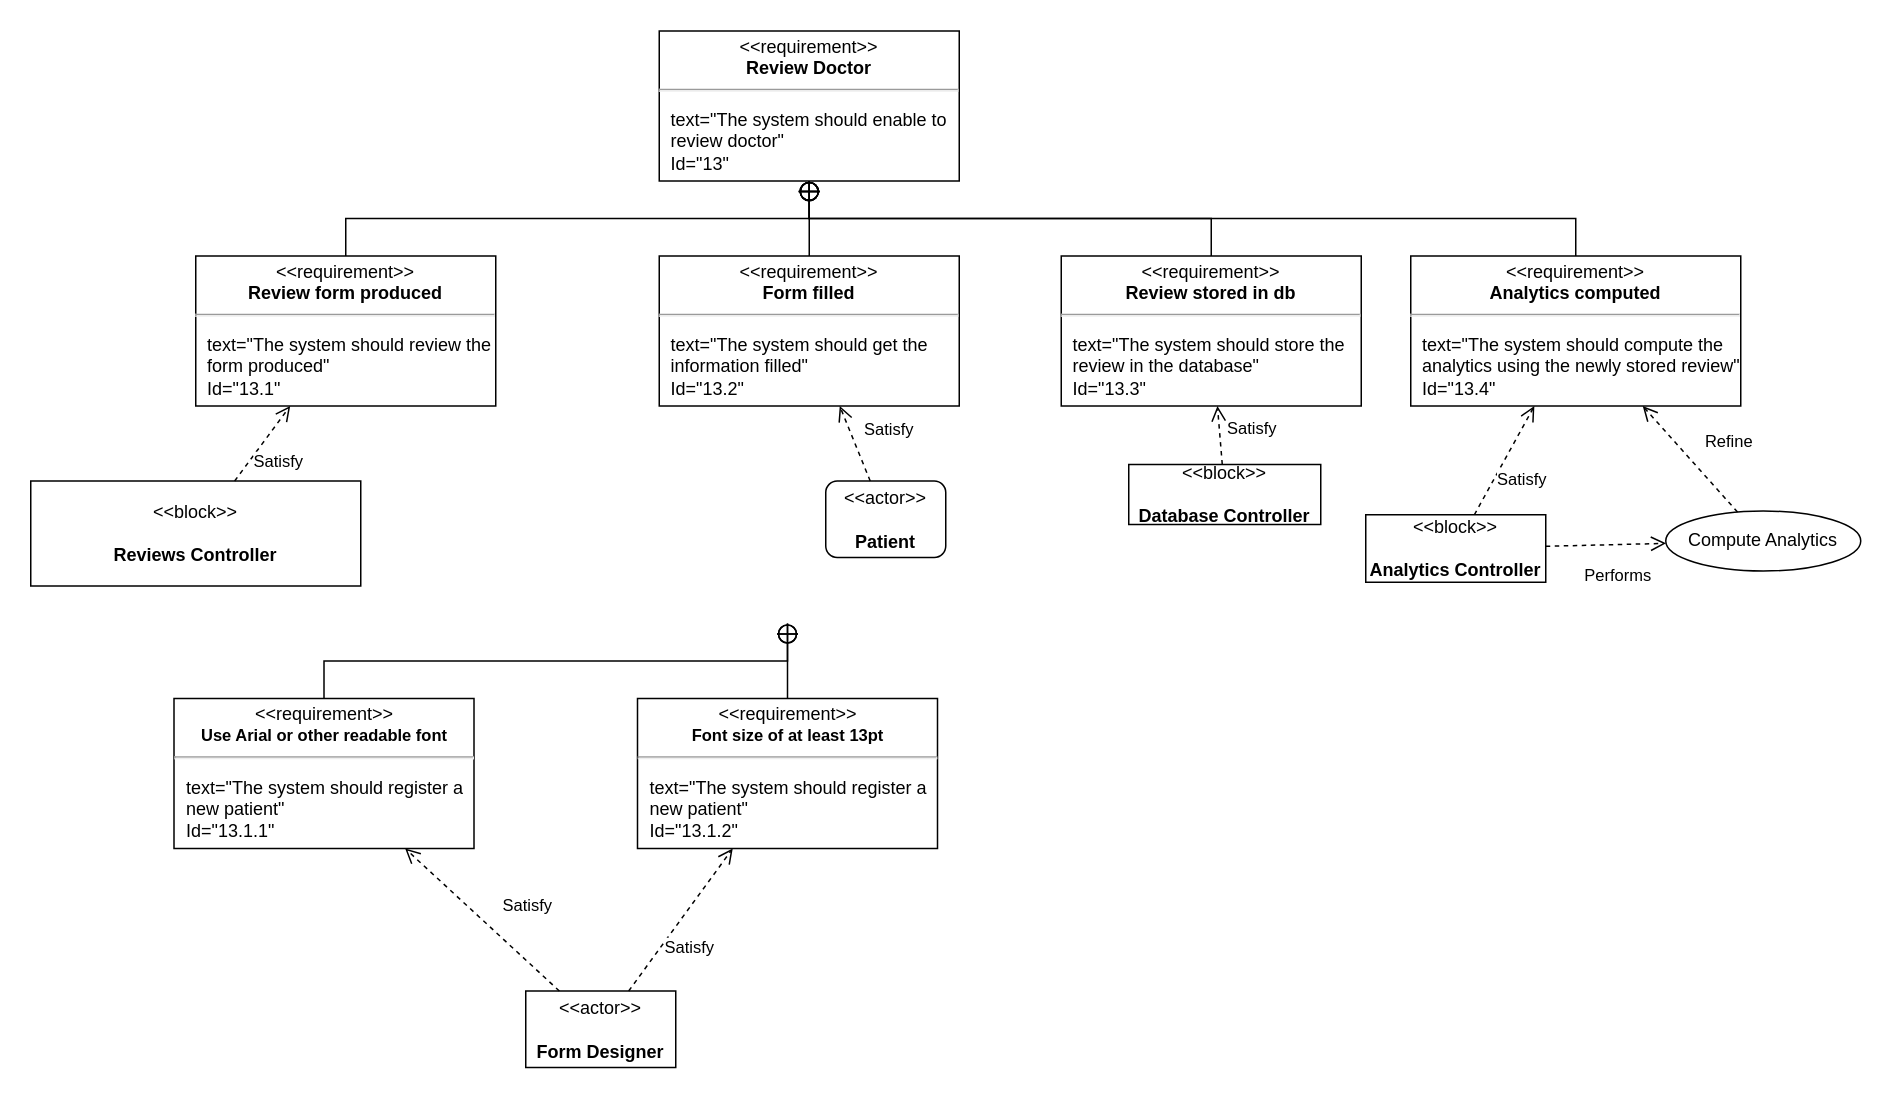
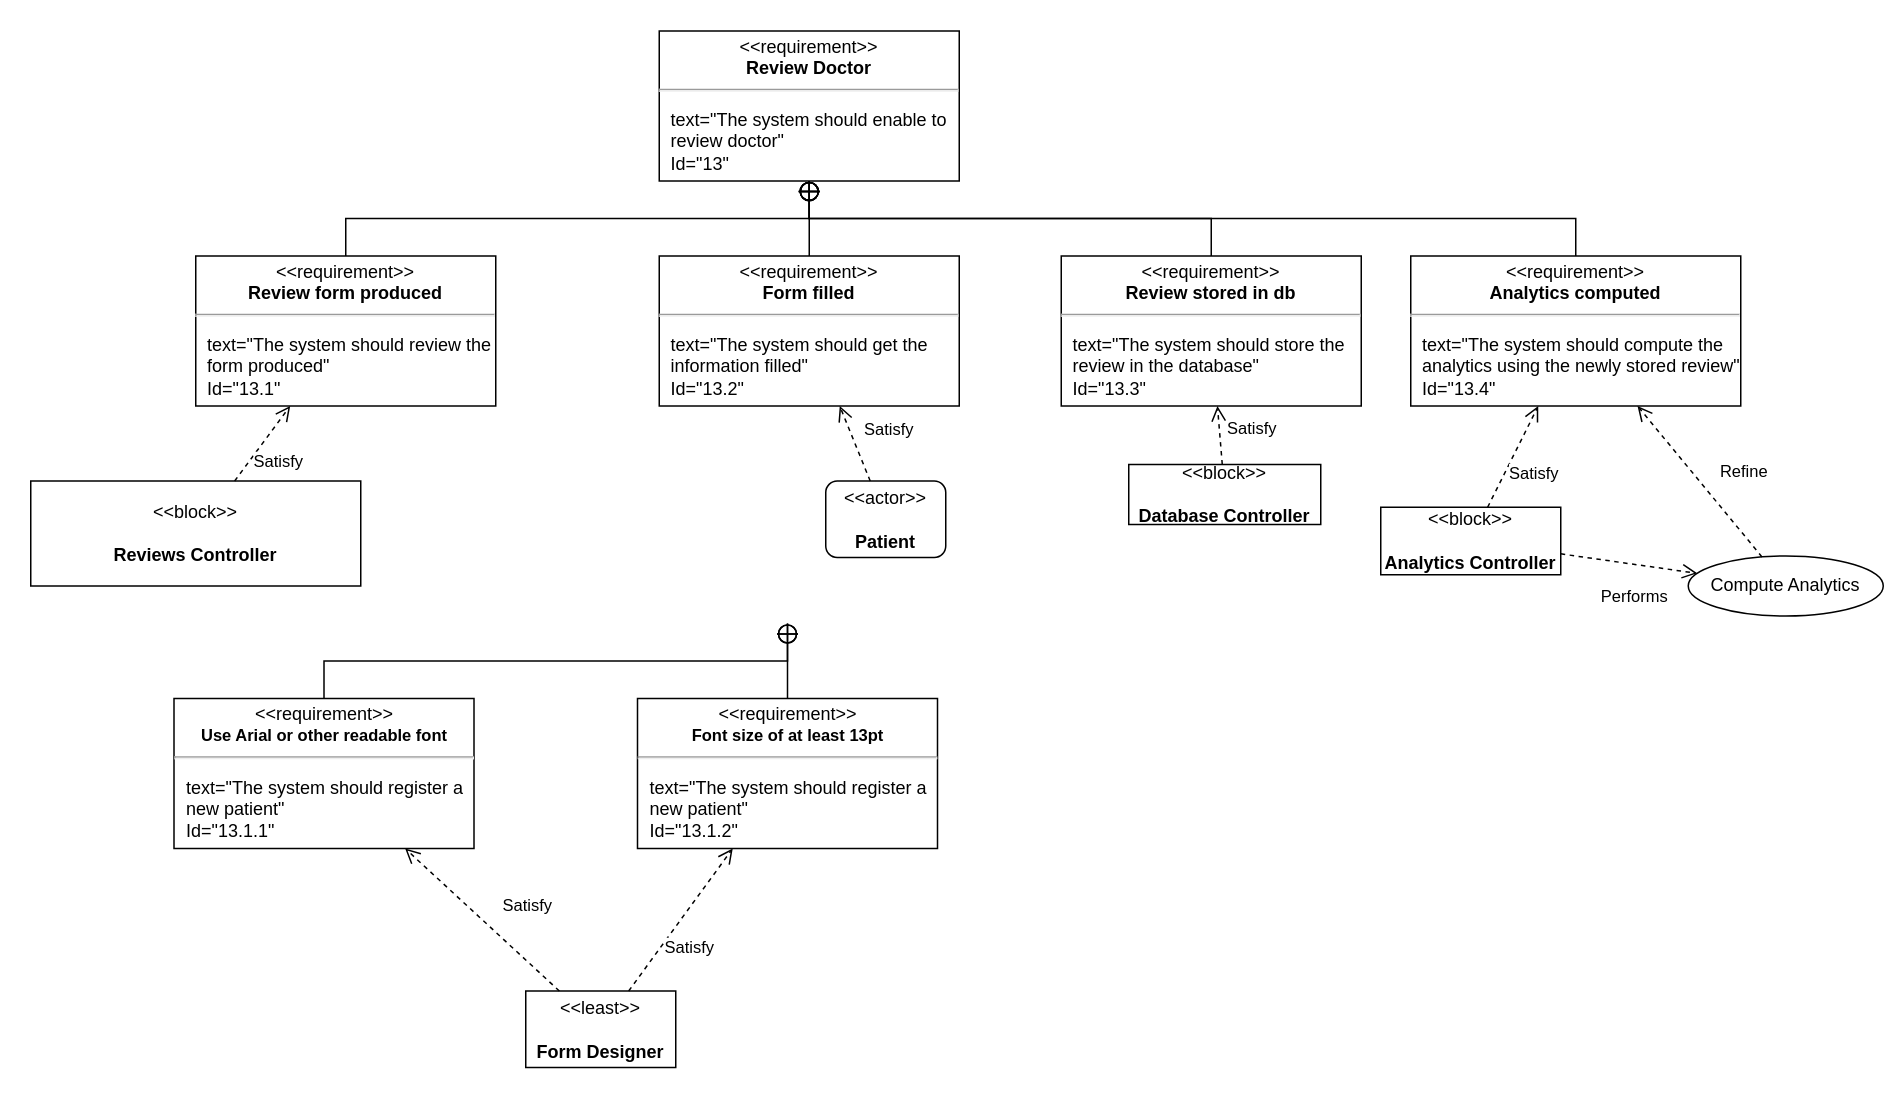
(1763, 541) -> (1786, 586)
(1456, 548) -> (1471, 541)
(601, 1030) -> (601, 1030)
